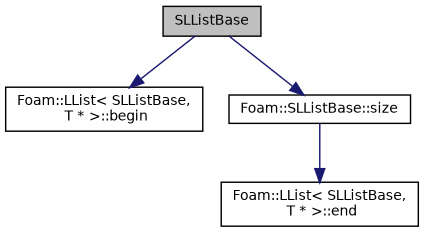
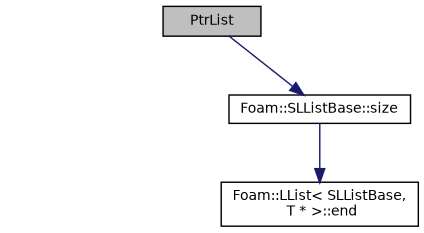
(212, 21) -> (212, 21)
(104, 109) -> none
